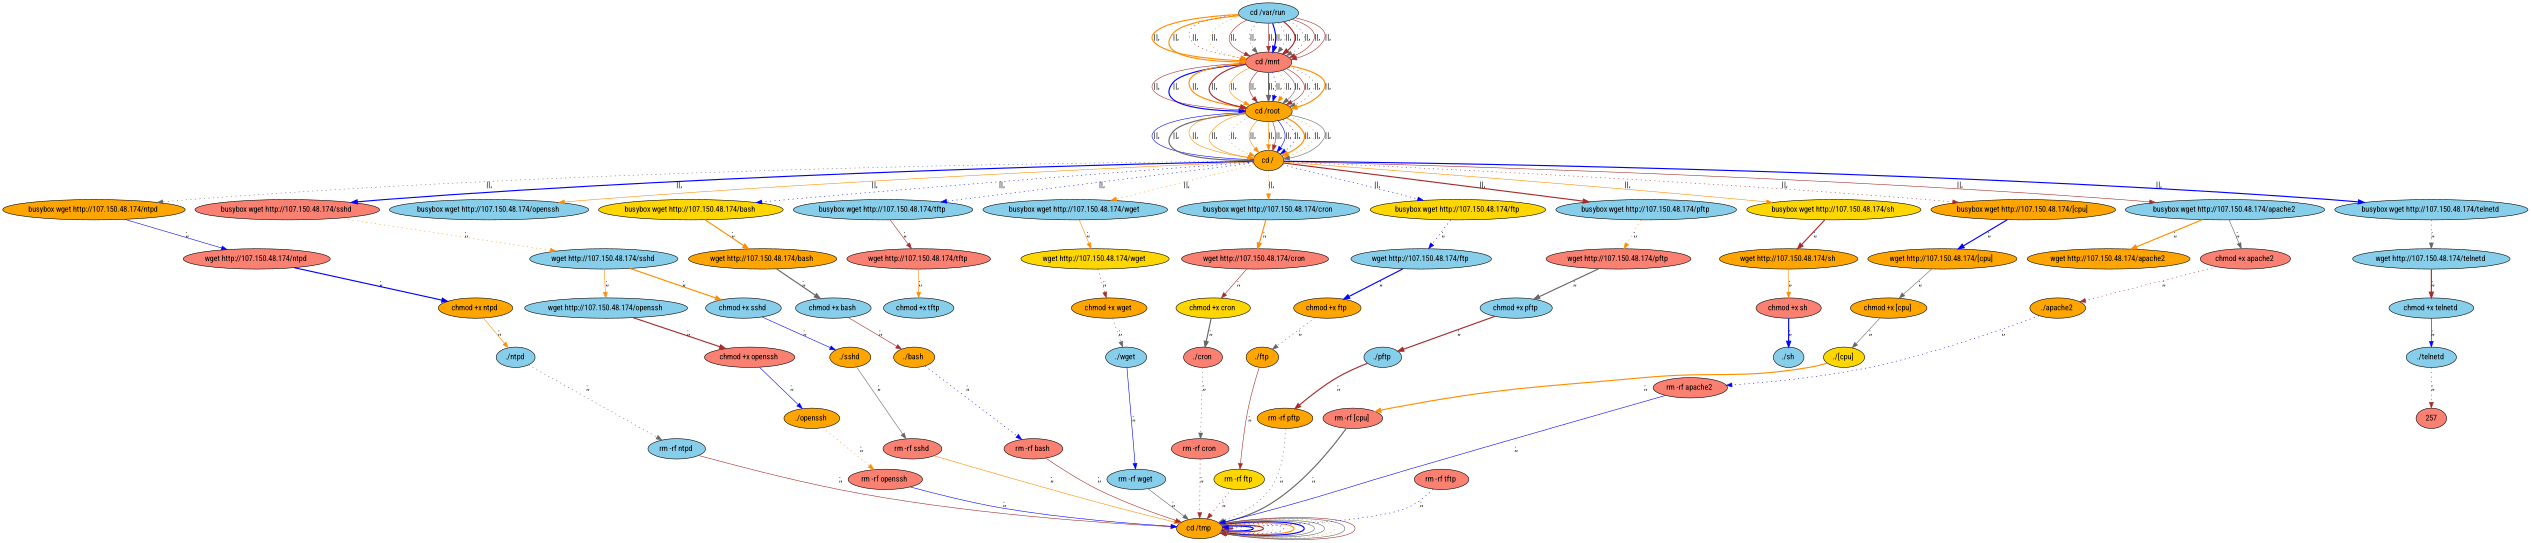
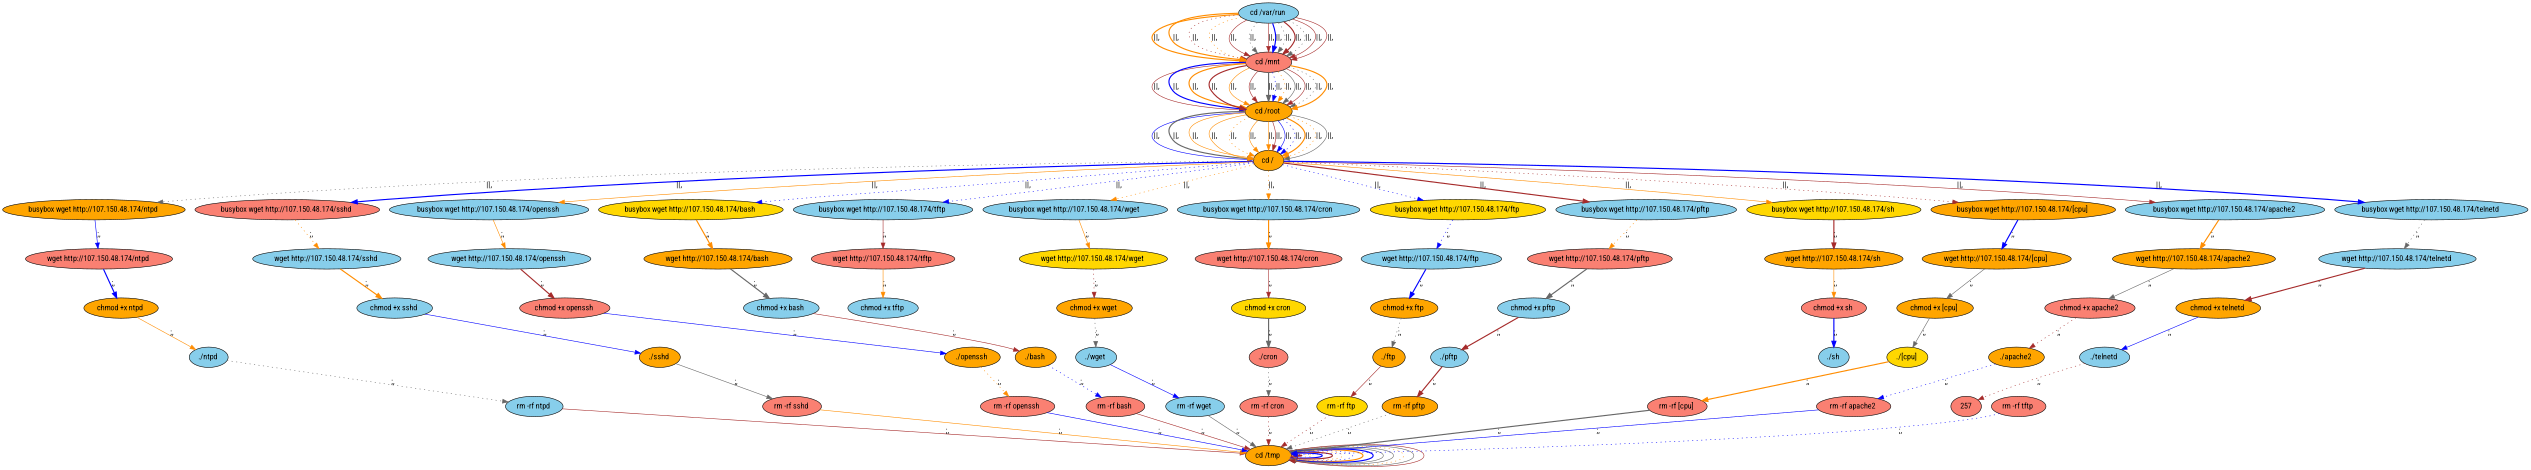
(2234, 232) -> (2144, 283)
(605, 281) -> (498, 232)
(2431, 308) -> (2218, 308)
